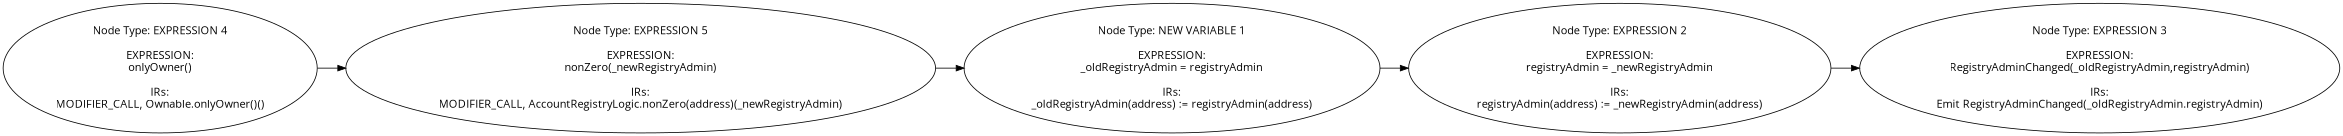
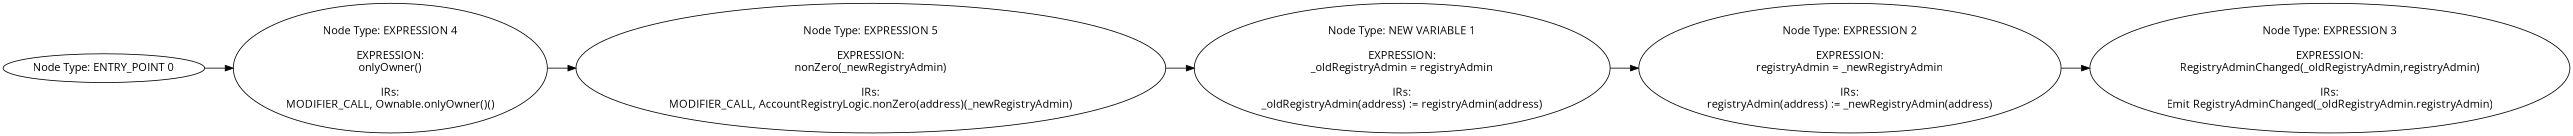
none -> (104, 68)
